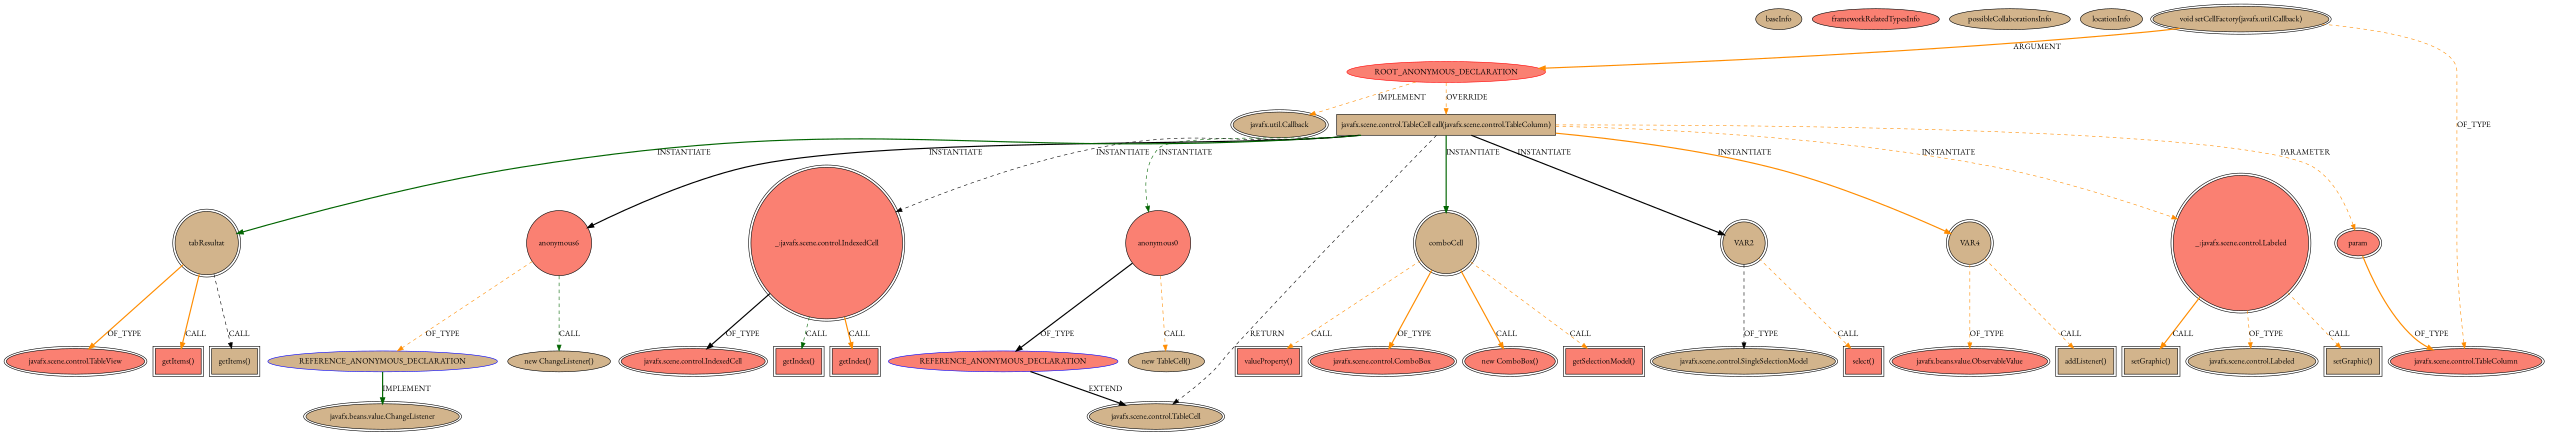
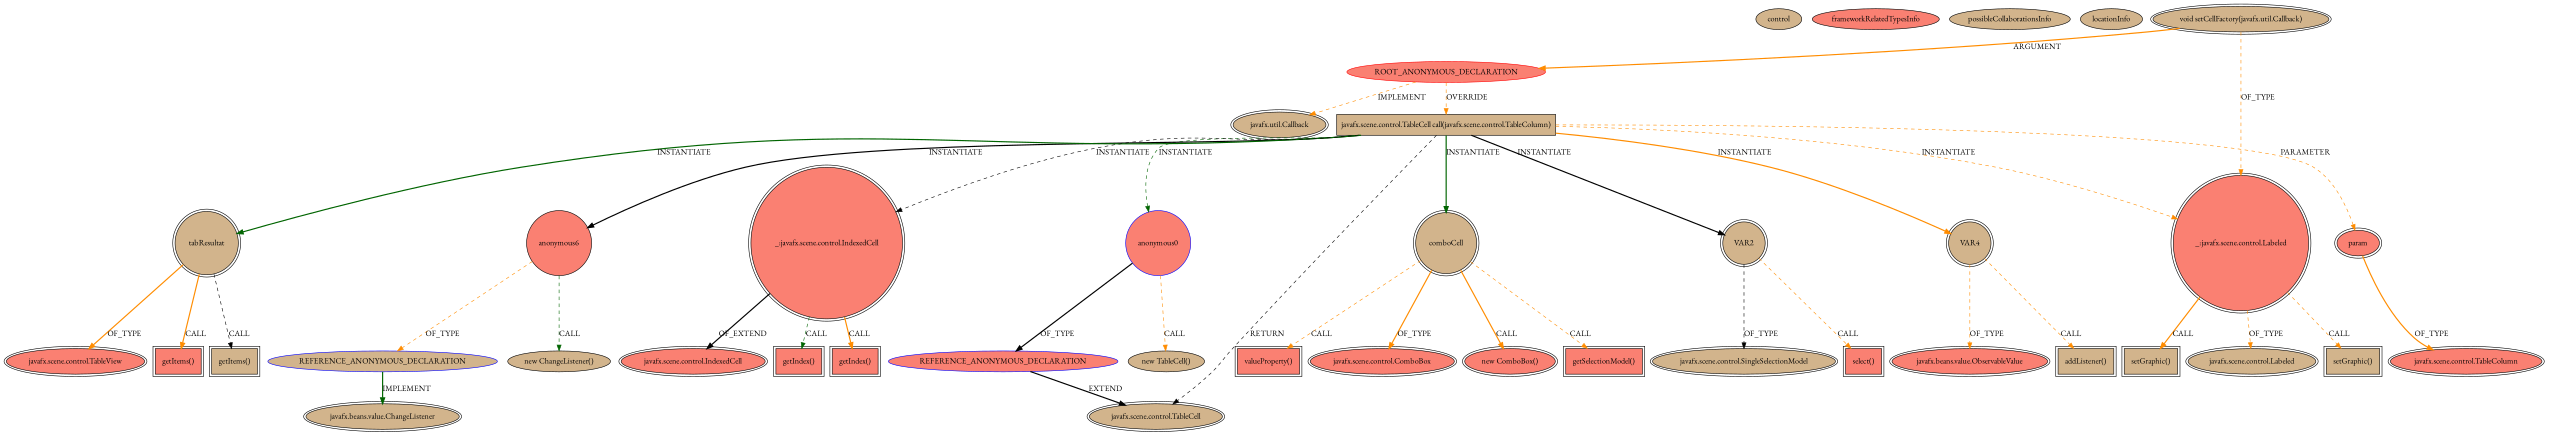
(1779, 19) -> (1779, 19)
(2457, 132) -> (2241, 101)
(1158, 243) -> (1158, 243)
(743, 334) -> (743, 334)
